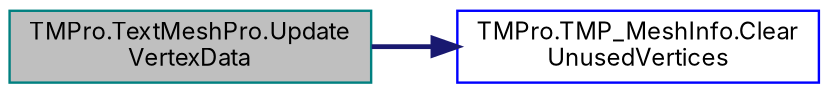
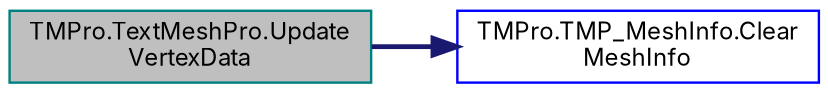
(638, 47) -> (638, 47)
